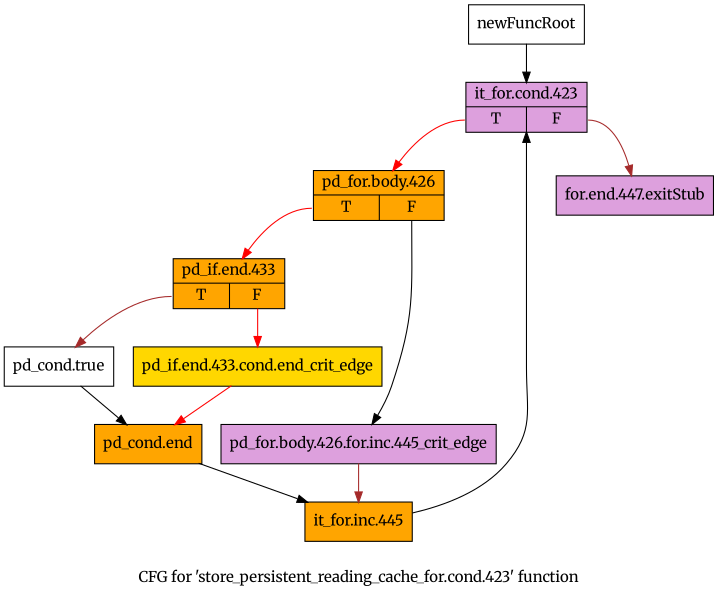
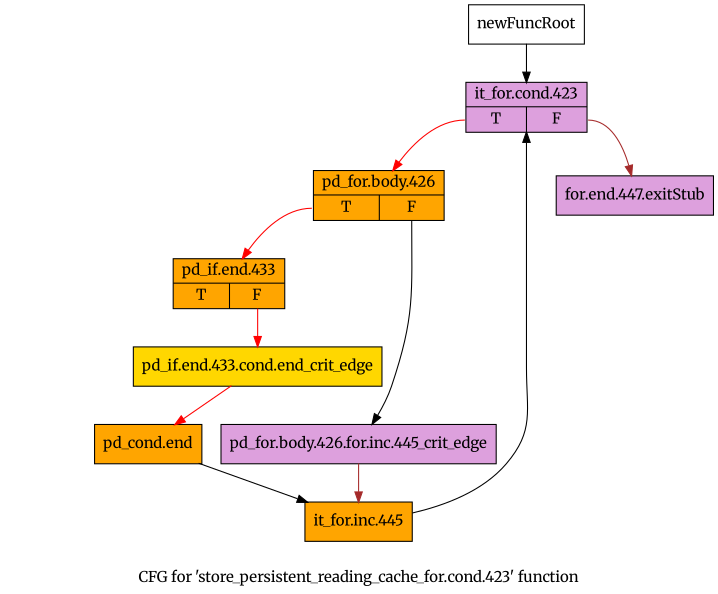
(59, 367) -> none
